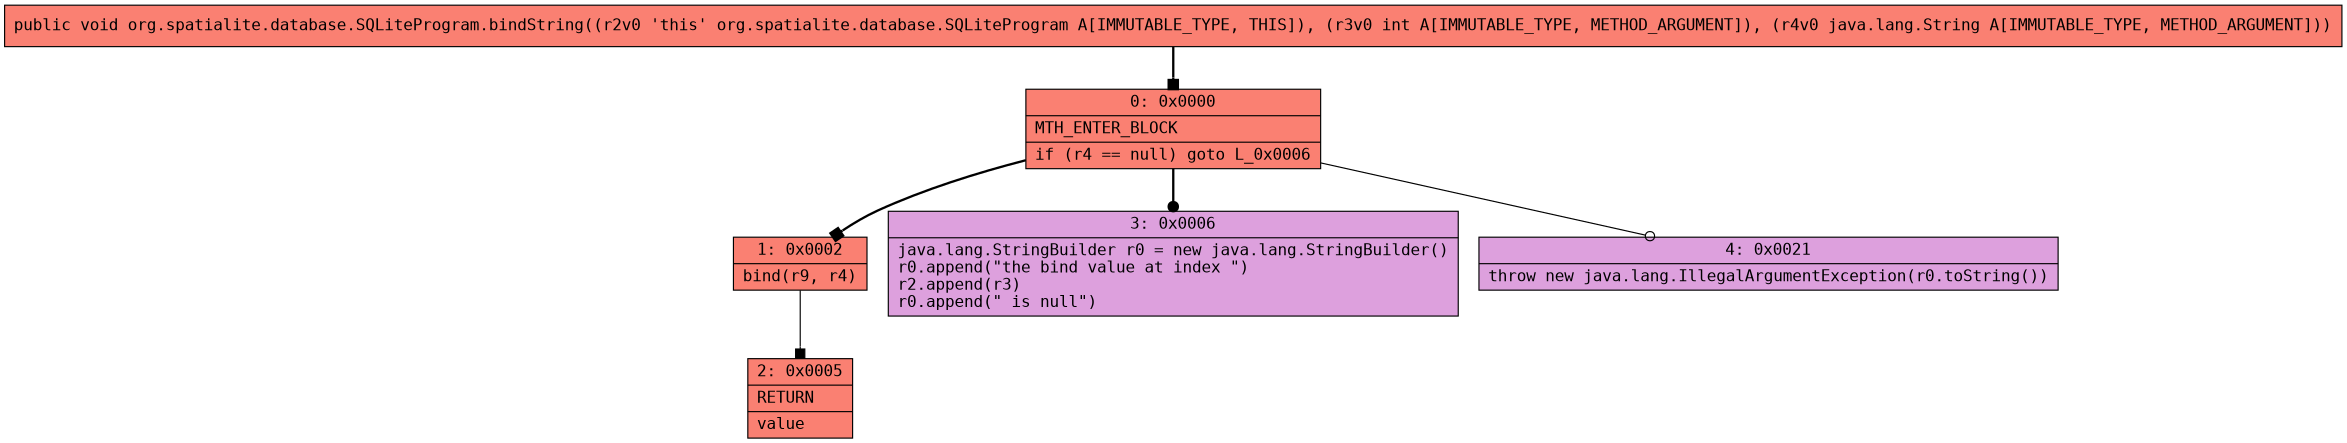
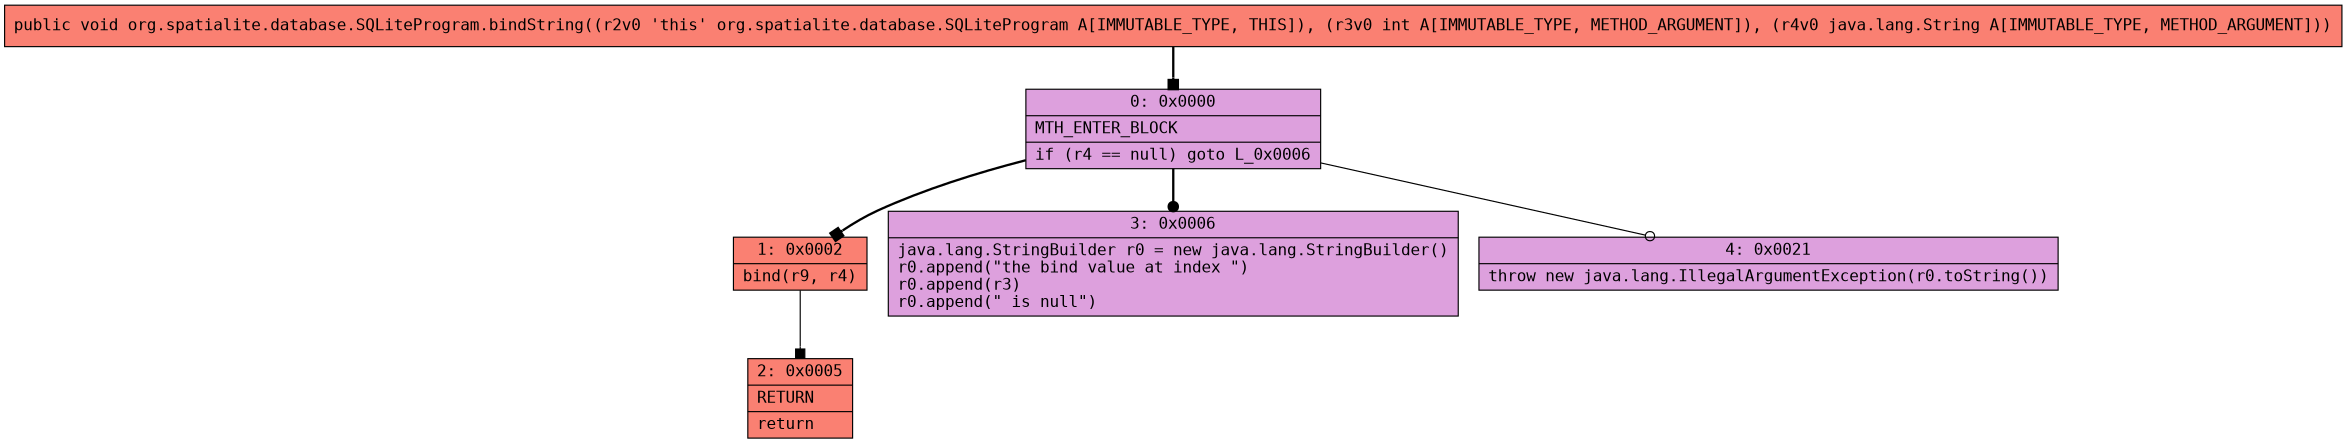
(1173, 129) -> (1173, 129)
(960, 285) -> (960, 285)
(781, 424) -> (786, 424)
